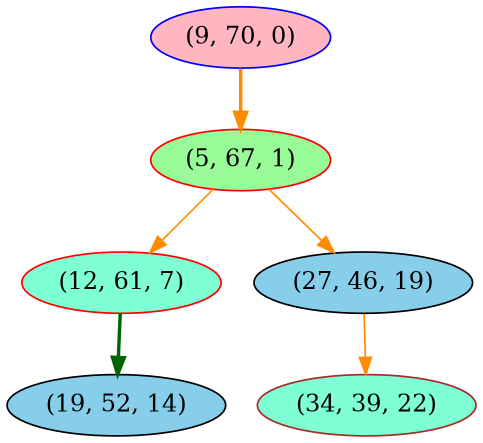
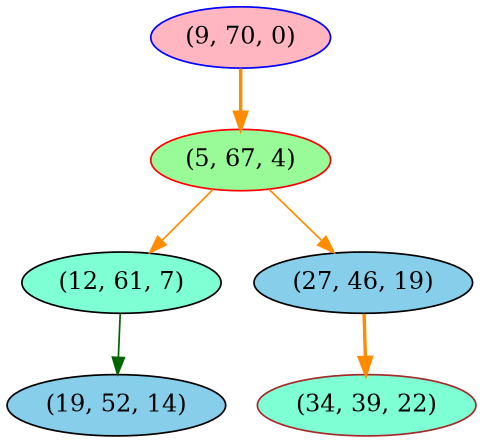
(241, 160) -> (241, 160)
(121, 283) -> (121, 283)
(119, 336) -> (119, 336)
(365, 336) -> (365, 336)
